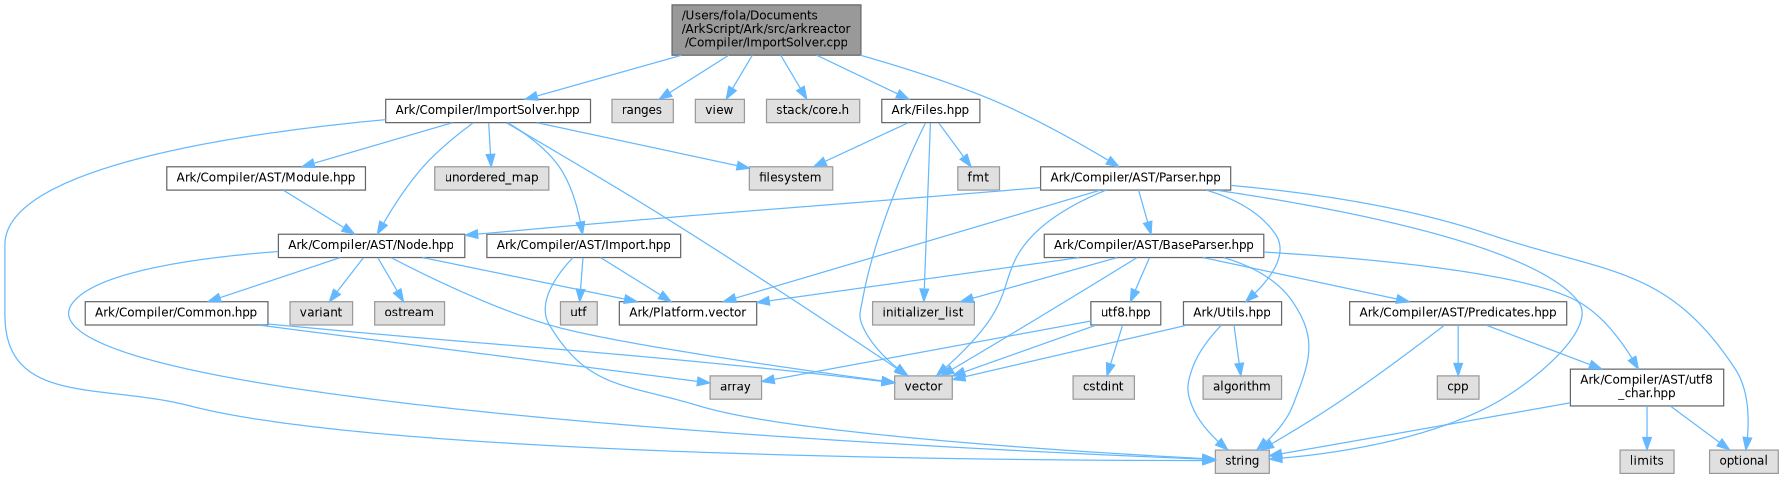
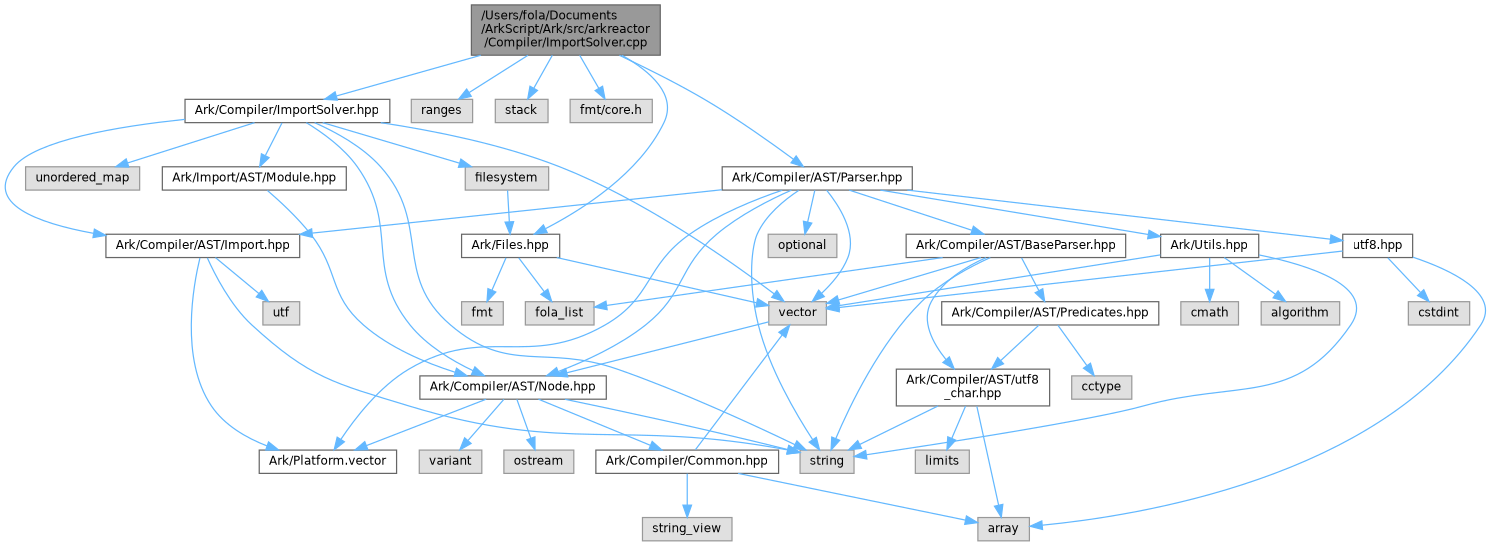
(720, 111) -> (522, 111)
(813, 111) -> (611, 111)
(867, 142) -> (508, 205)
(266, 178) -> (254, 178)
none -> (517, 211)
(1142, 274) -> (1119, 215)
(917, 280) -> none
(923, 313) -> (560, 313)
none -> (1210, 313)
(630, 342) -> (668, 347)
(1360, 387) -> none
(1458, 388) -> (1102, 388)
(1695, 424) -> (988, 456)
none -> (687, 529)
